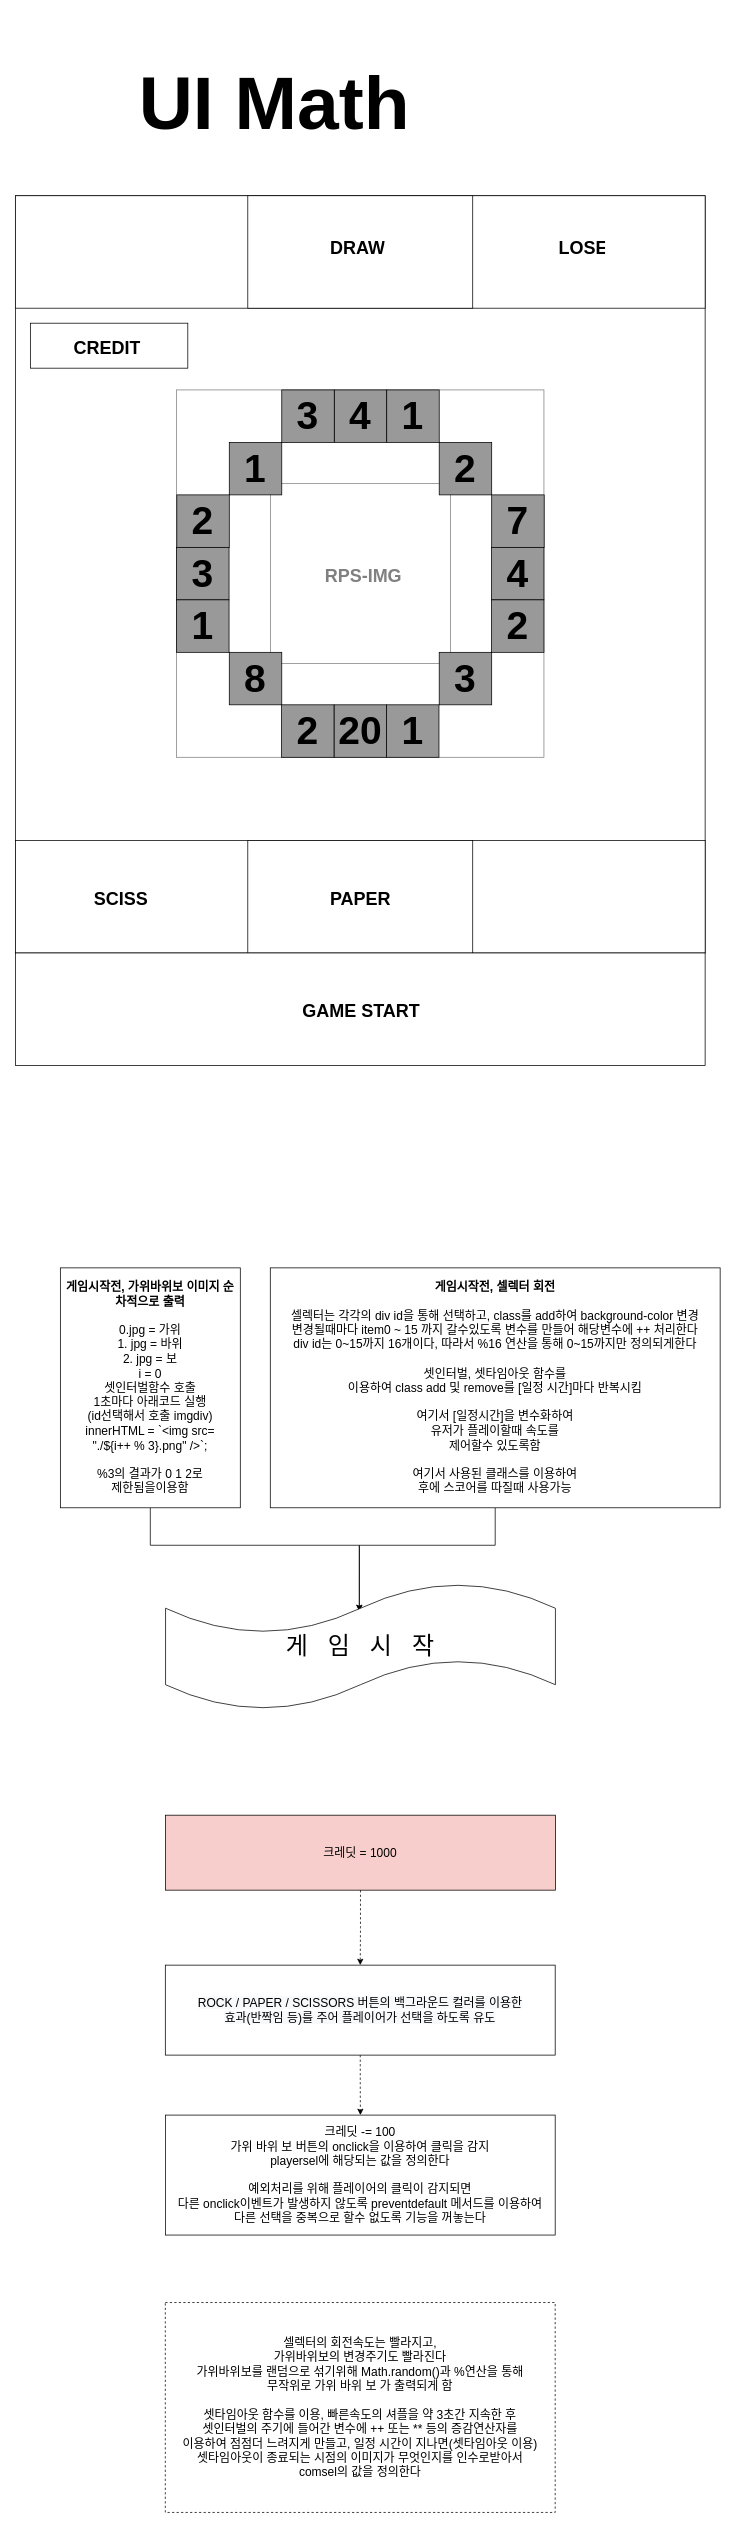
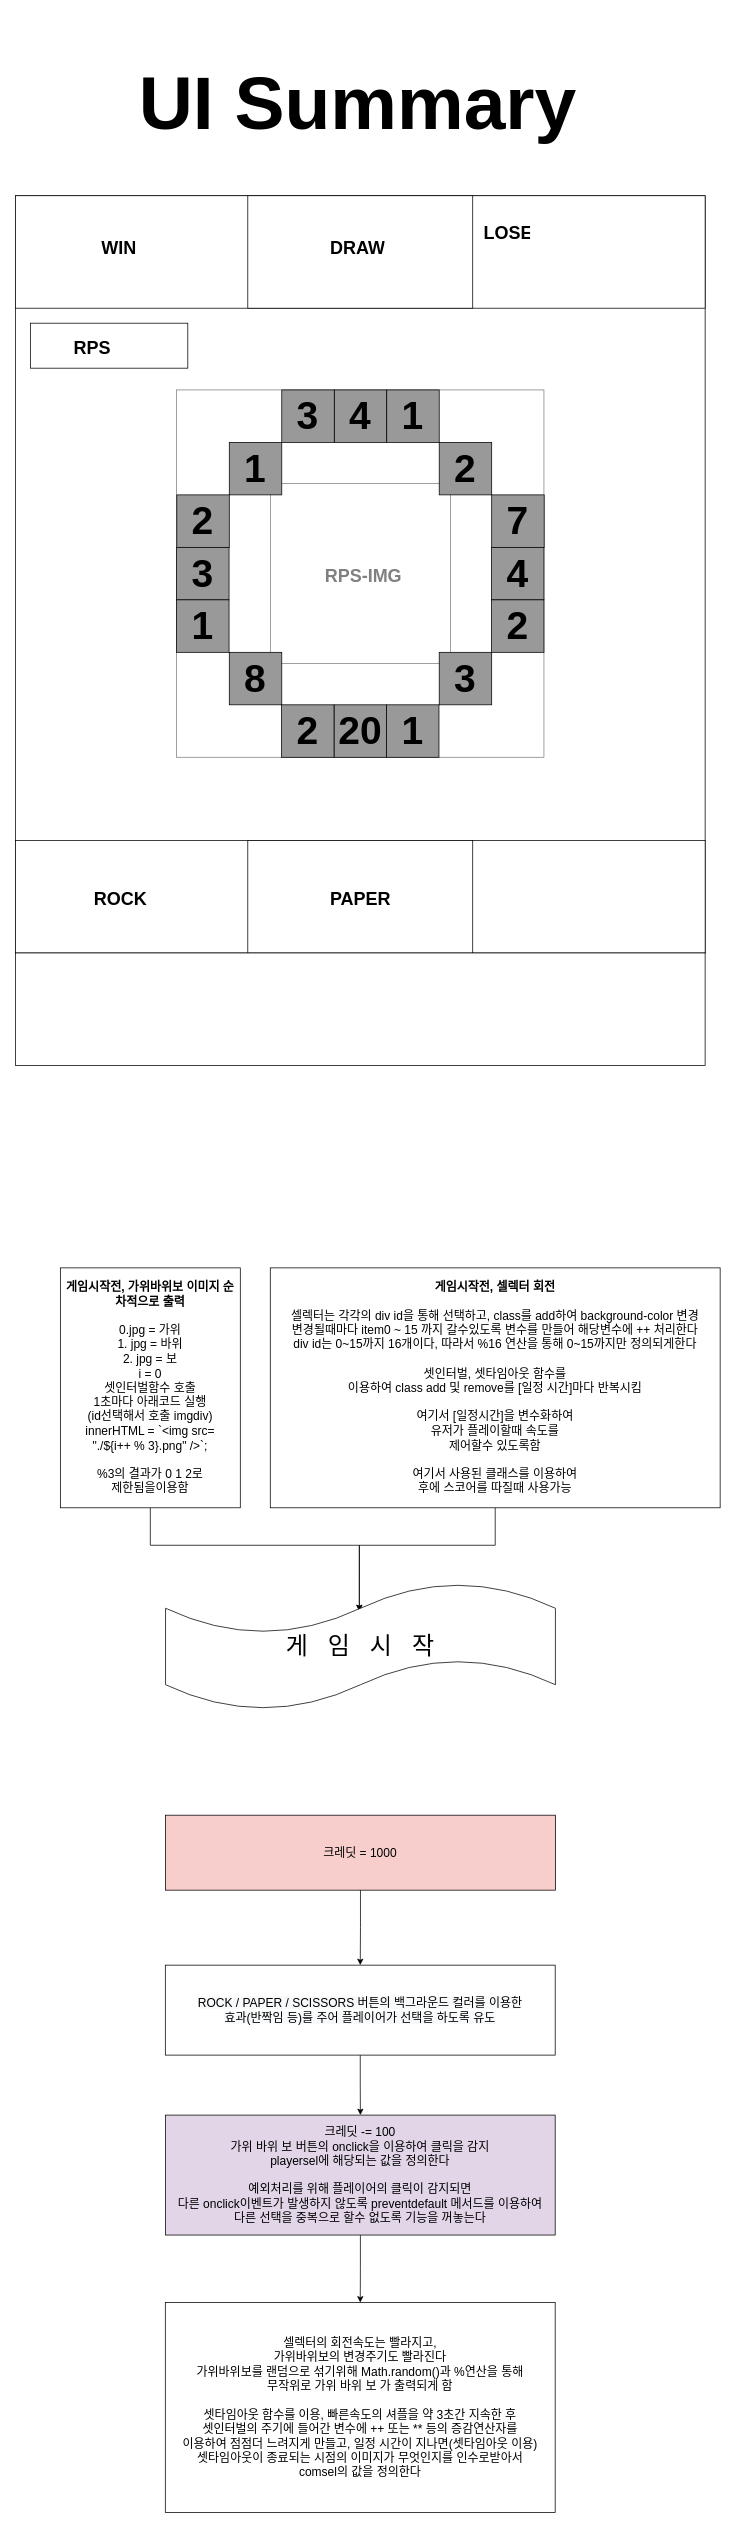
(318, 66) -> (361, 125)
none -> (120, 246)
(582, 246) -> (507, 231)
(89, 331) -> (81, 331)
(114, 882) -> (104, 882)
(360, 1009) -> none
(361, 1924) -> (361, 1924)
(360, 2082) -> (360, 2082)
(360, 2175) -> (360, 2175)
none -> (361, 2266)
(360, 2408) -> (360, 2408)
